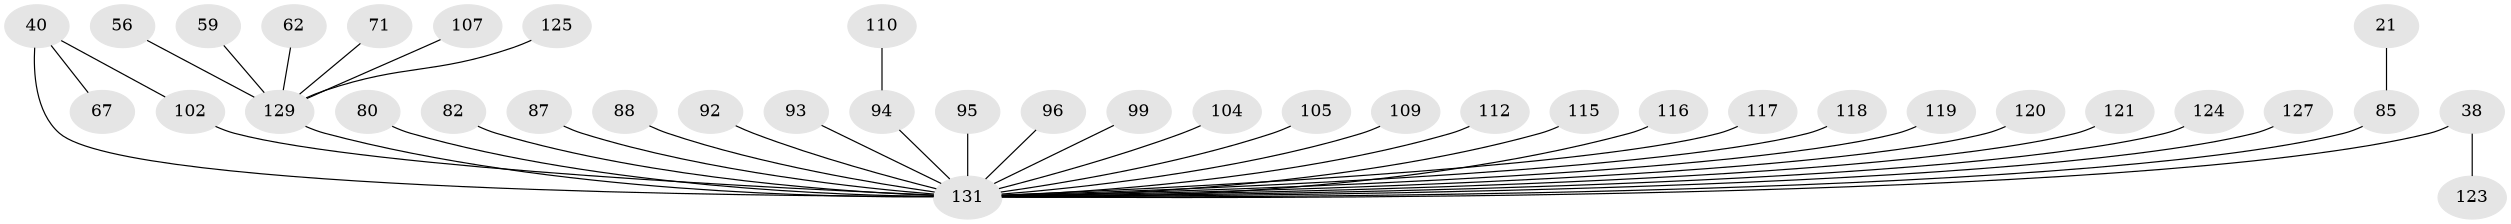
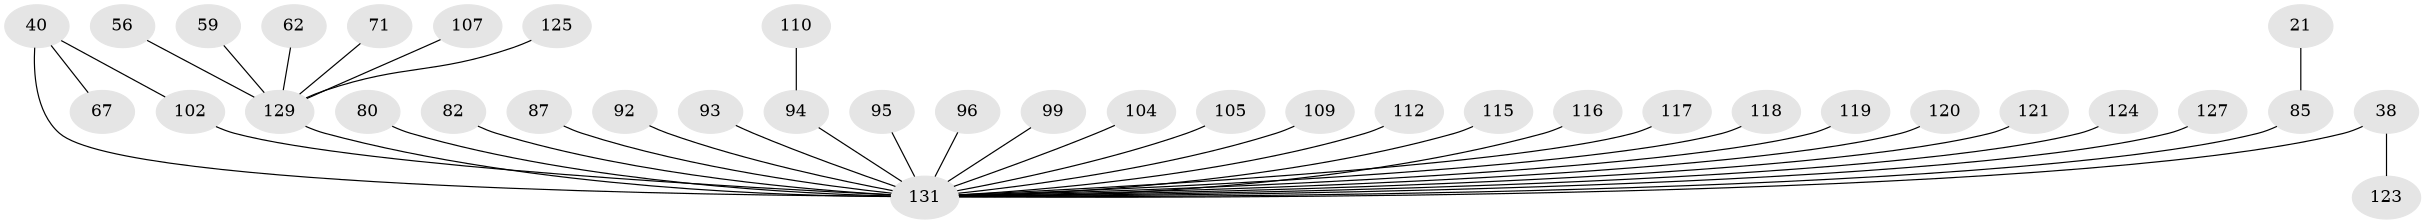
(625, 112) -> none
